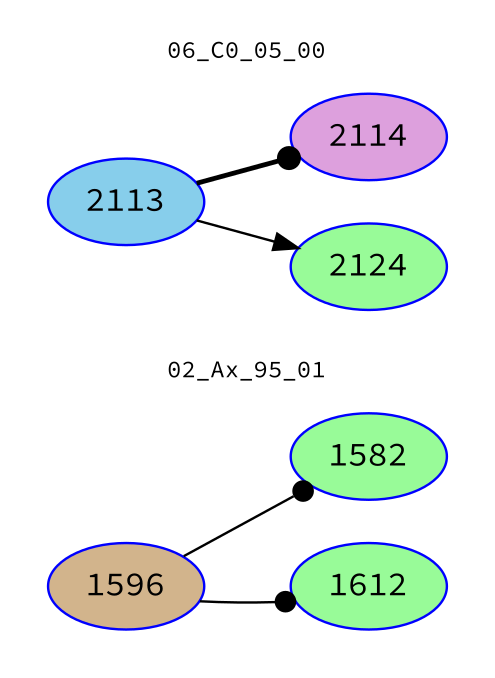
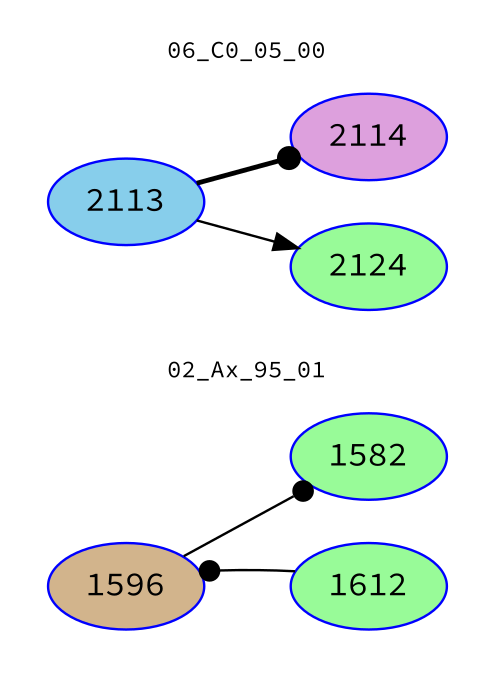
(238, 602) -> (257, 570)
